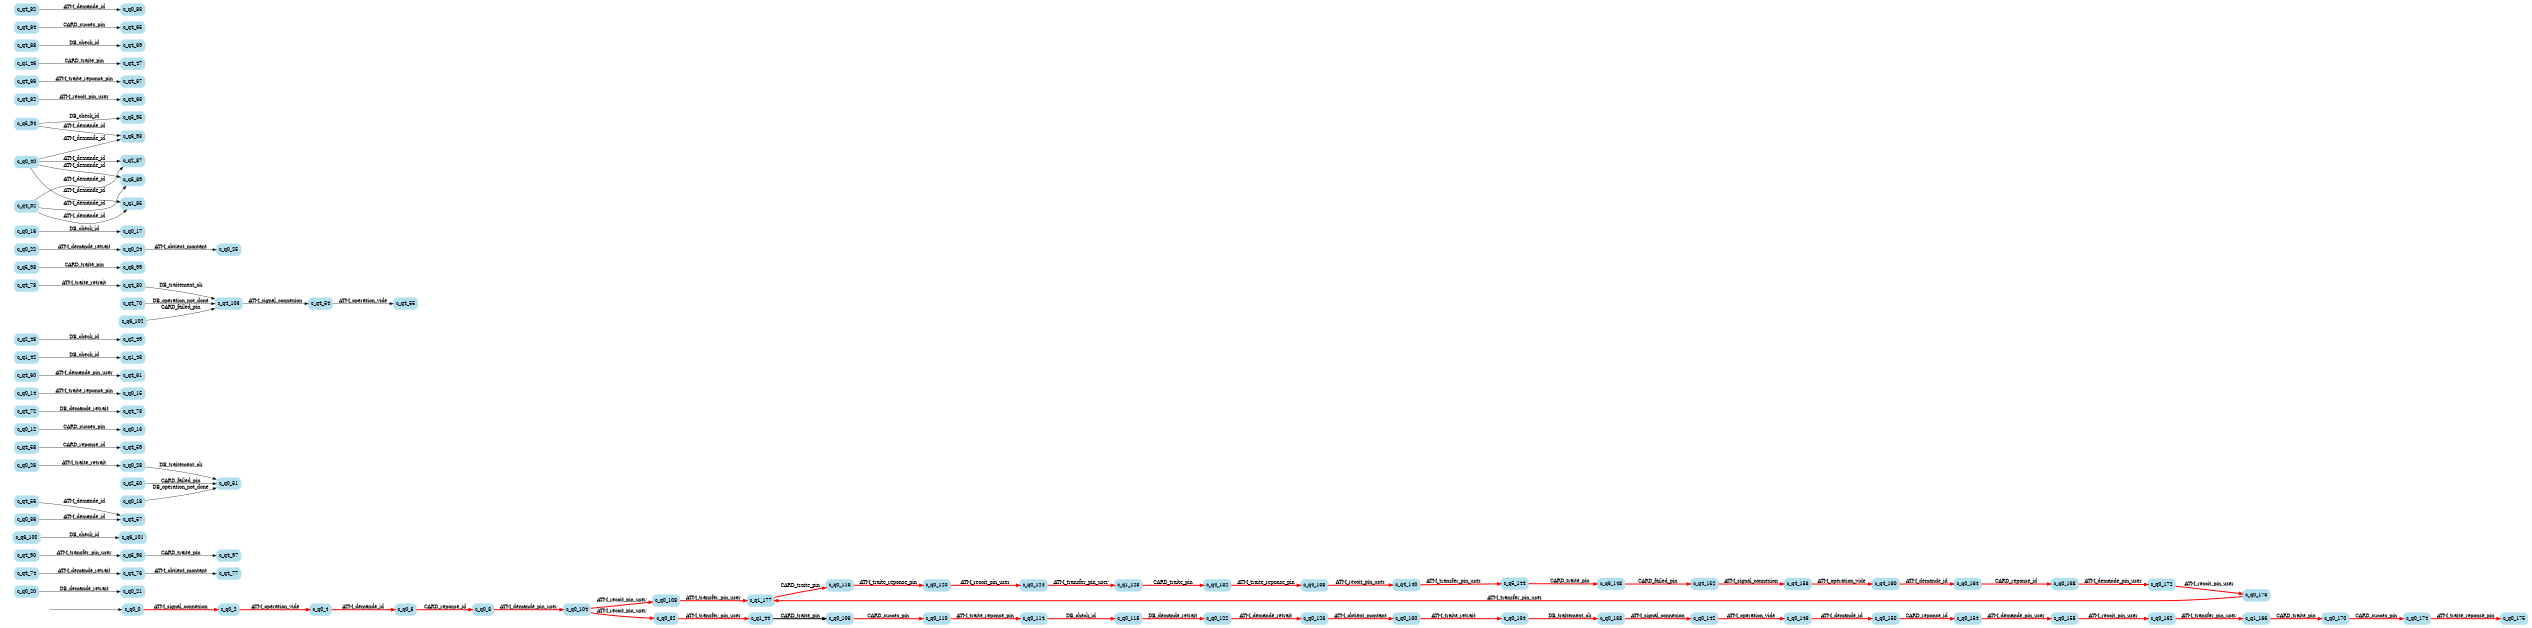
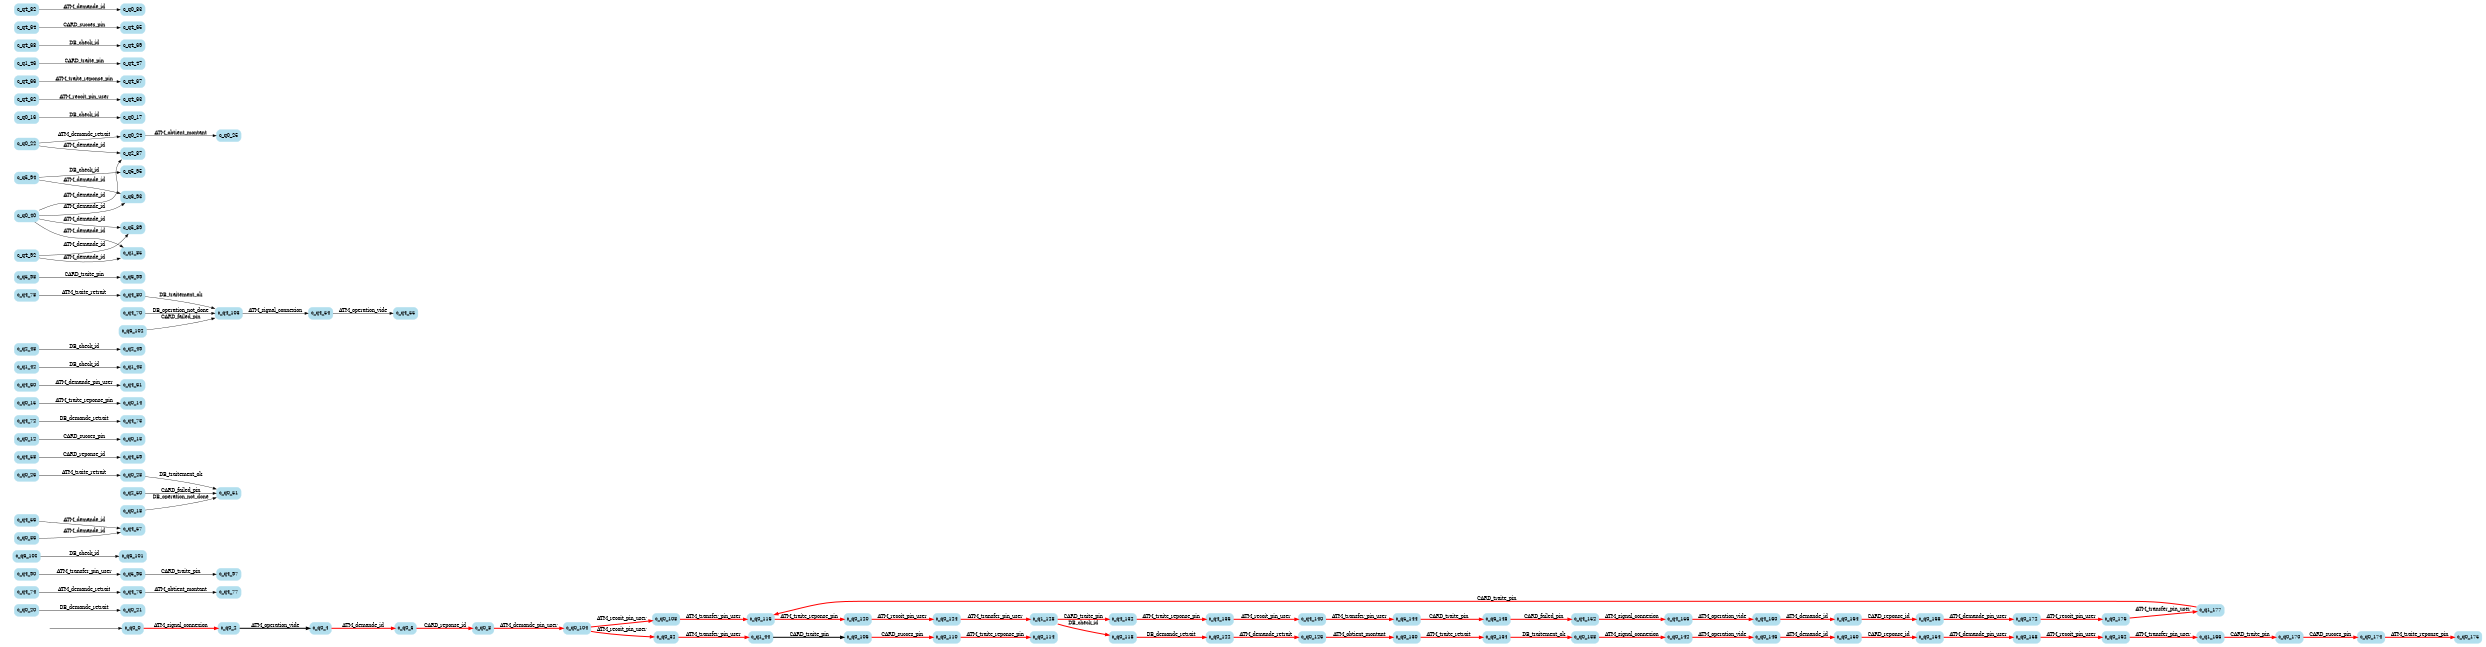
(80, 187) -> (78, 150)
(78, 394) -> (78, 403)
(712, 601) -> (712, 619)
(273, 610) -> (273, 628)
(1079, 619) -> (1081, 630)
